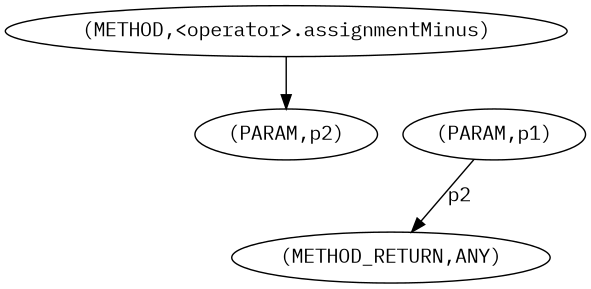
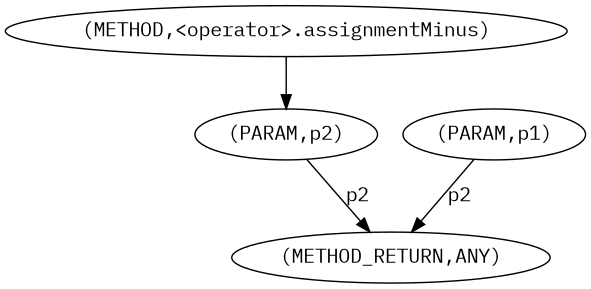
none -> (334, 190)
